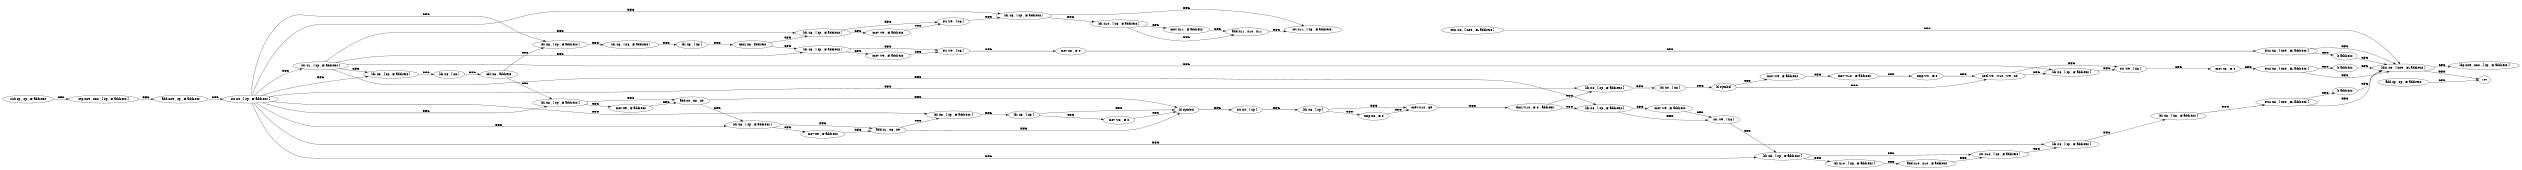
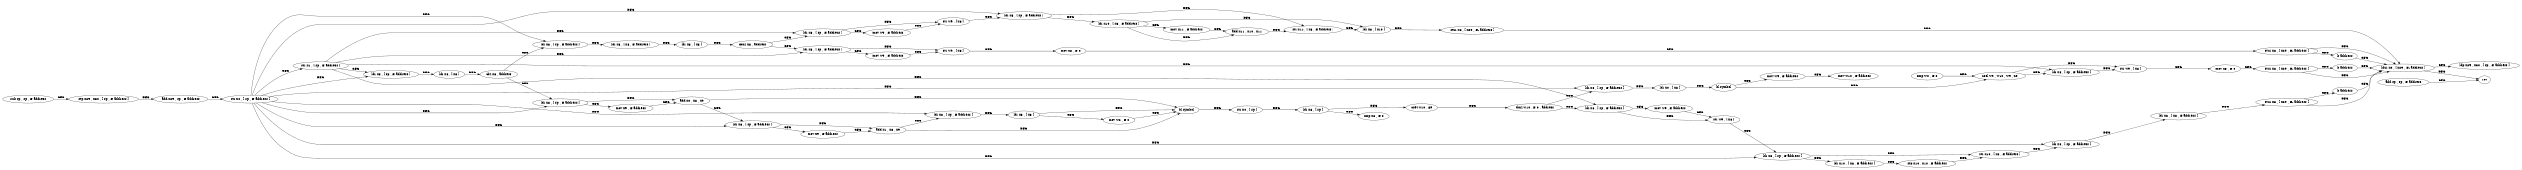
none -> (1374, 30)
(1894, 76) -> none
(1397, 112) -> none
(1927, 164) -> (1927, 164)
